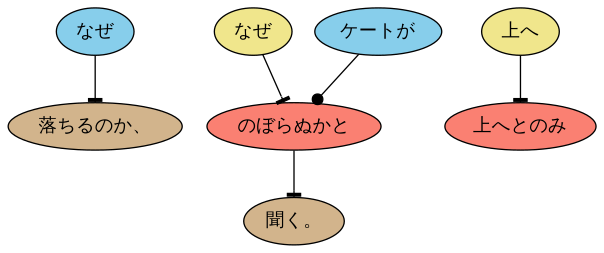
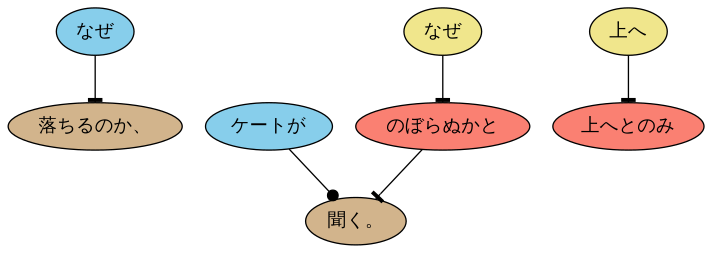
(340, 75) -> (309, 170)
